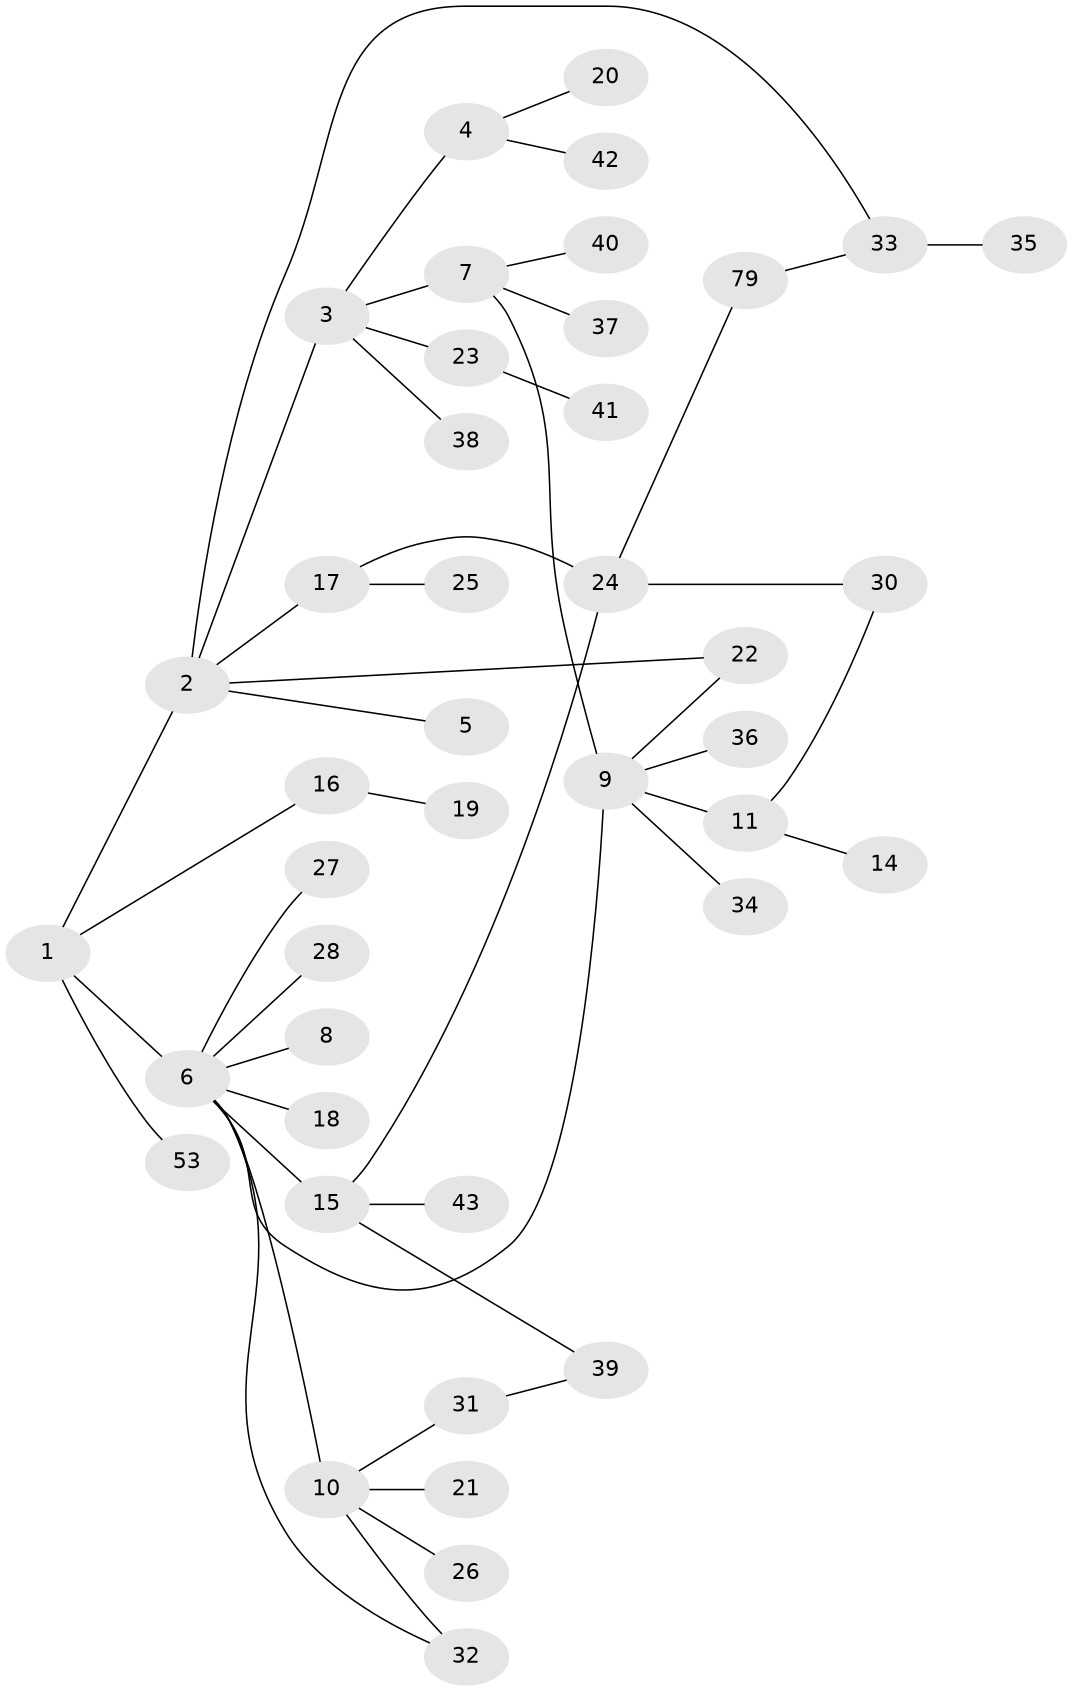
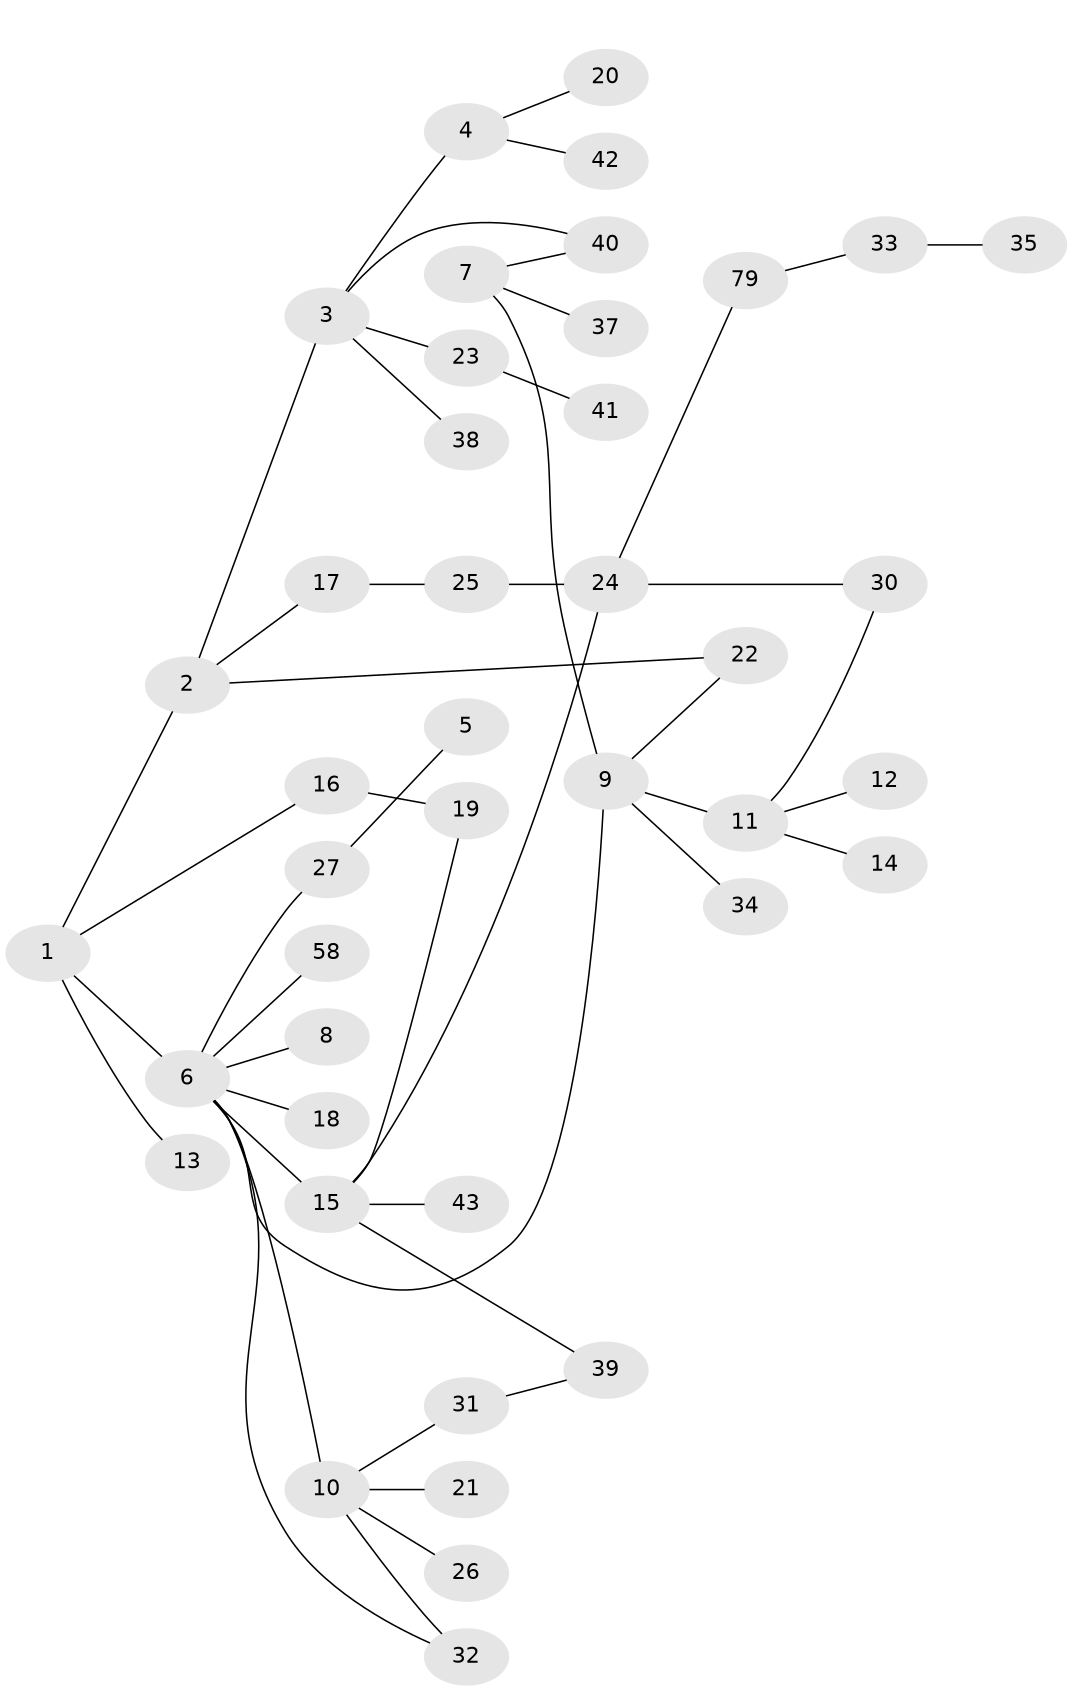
(358, 61) -> none
(397, 295) -> (447, 226)
(467, 537) -> (537, 584)
(327, 706) -> (388, 808)
(746, 739) -> none
none -> (885, 781)
(327, 953) -> (327, 953)
none -> (414, 1014)
(188, 1162) -> (188, 1162)
